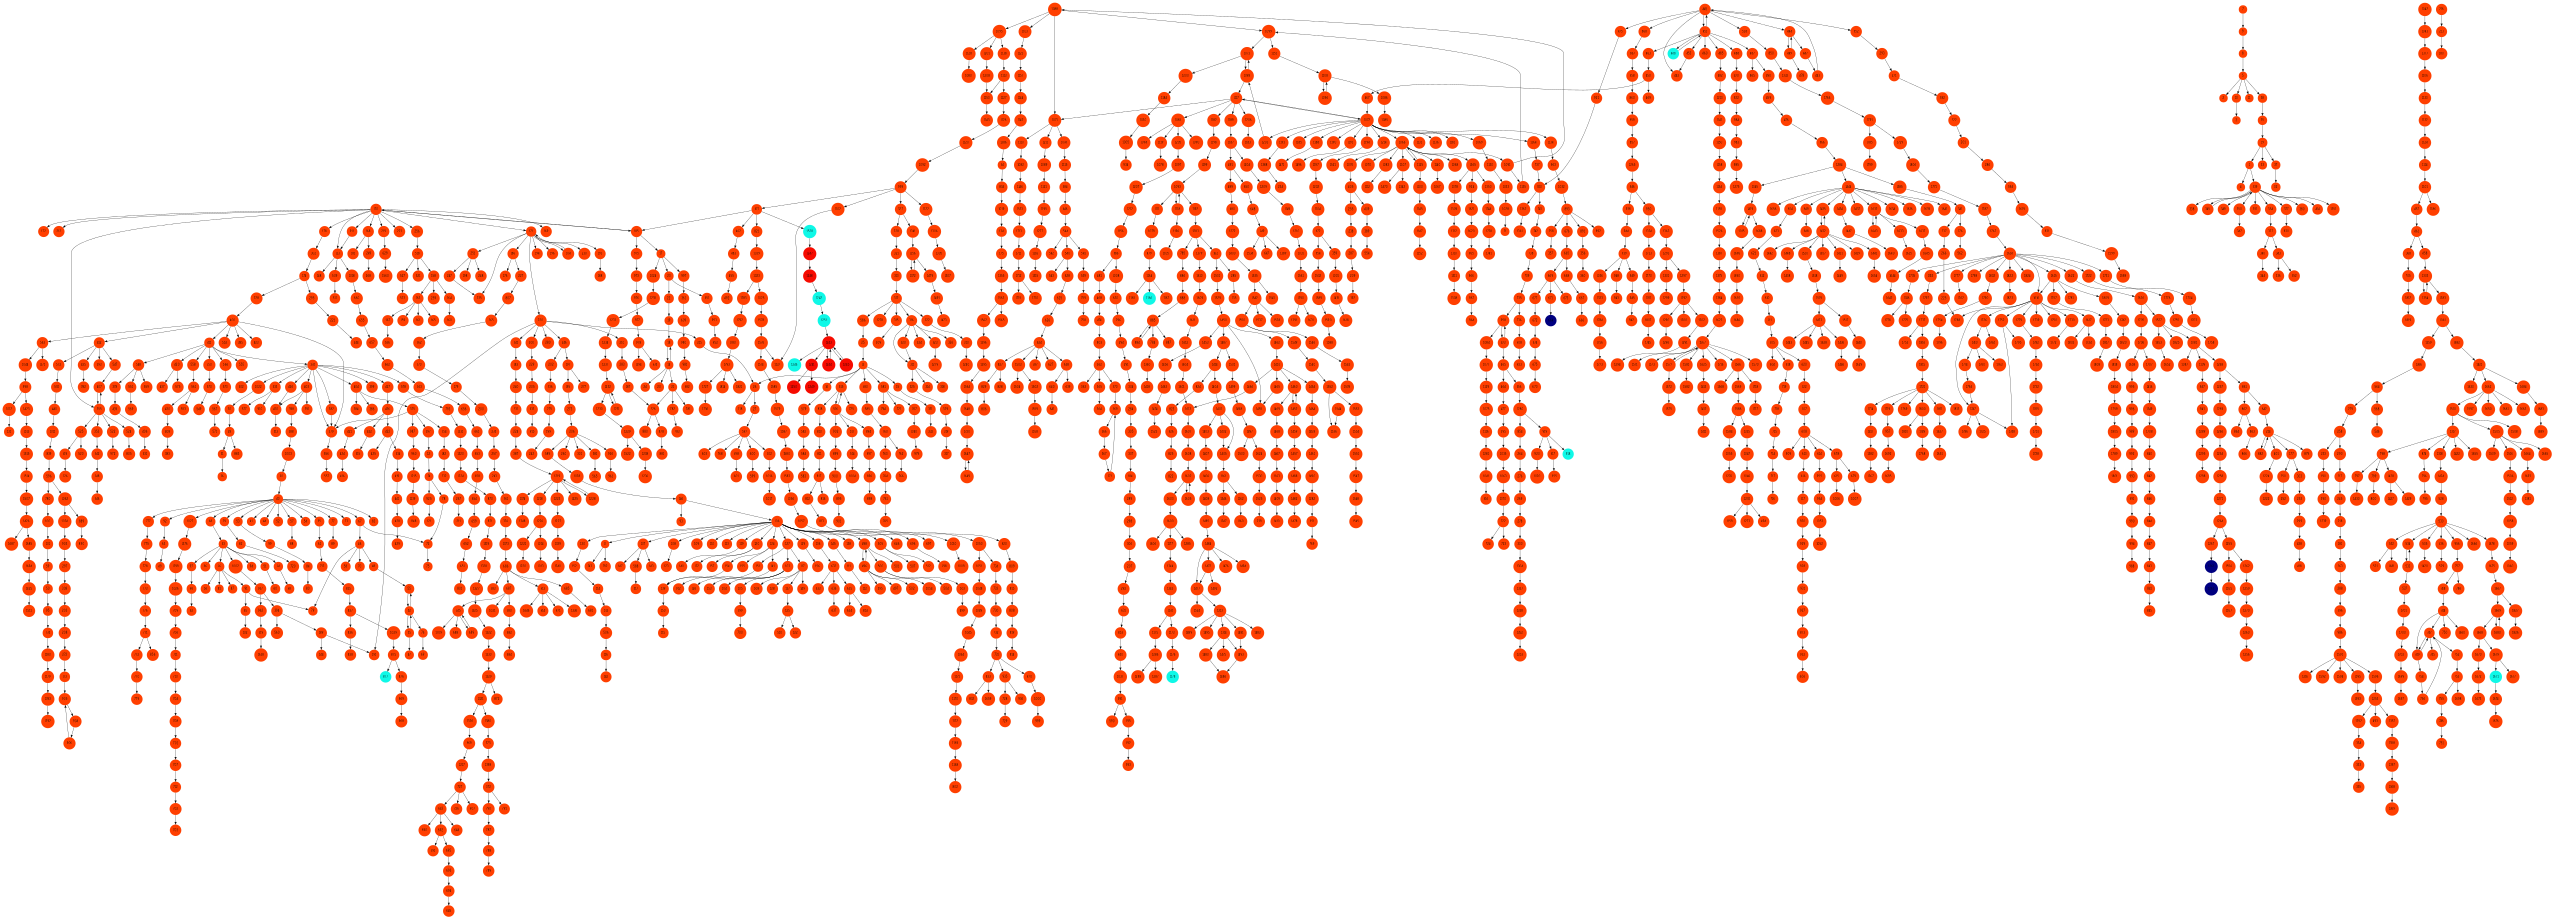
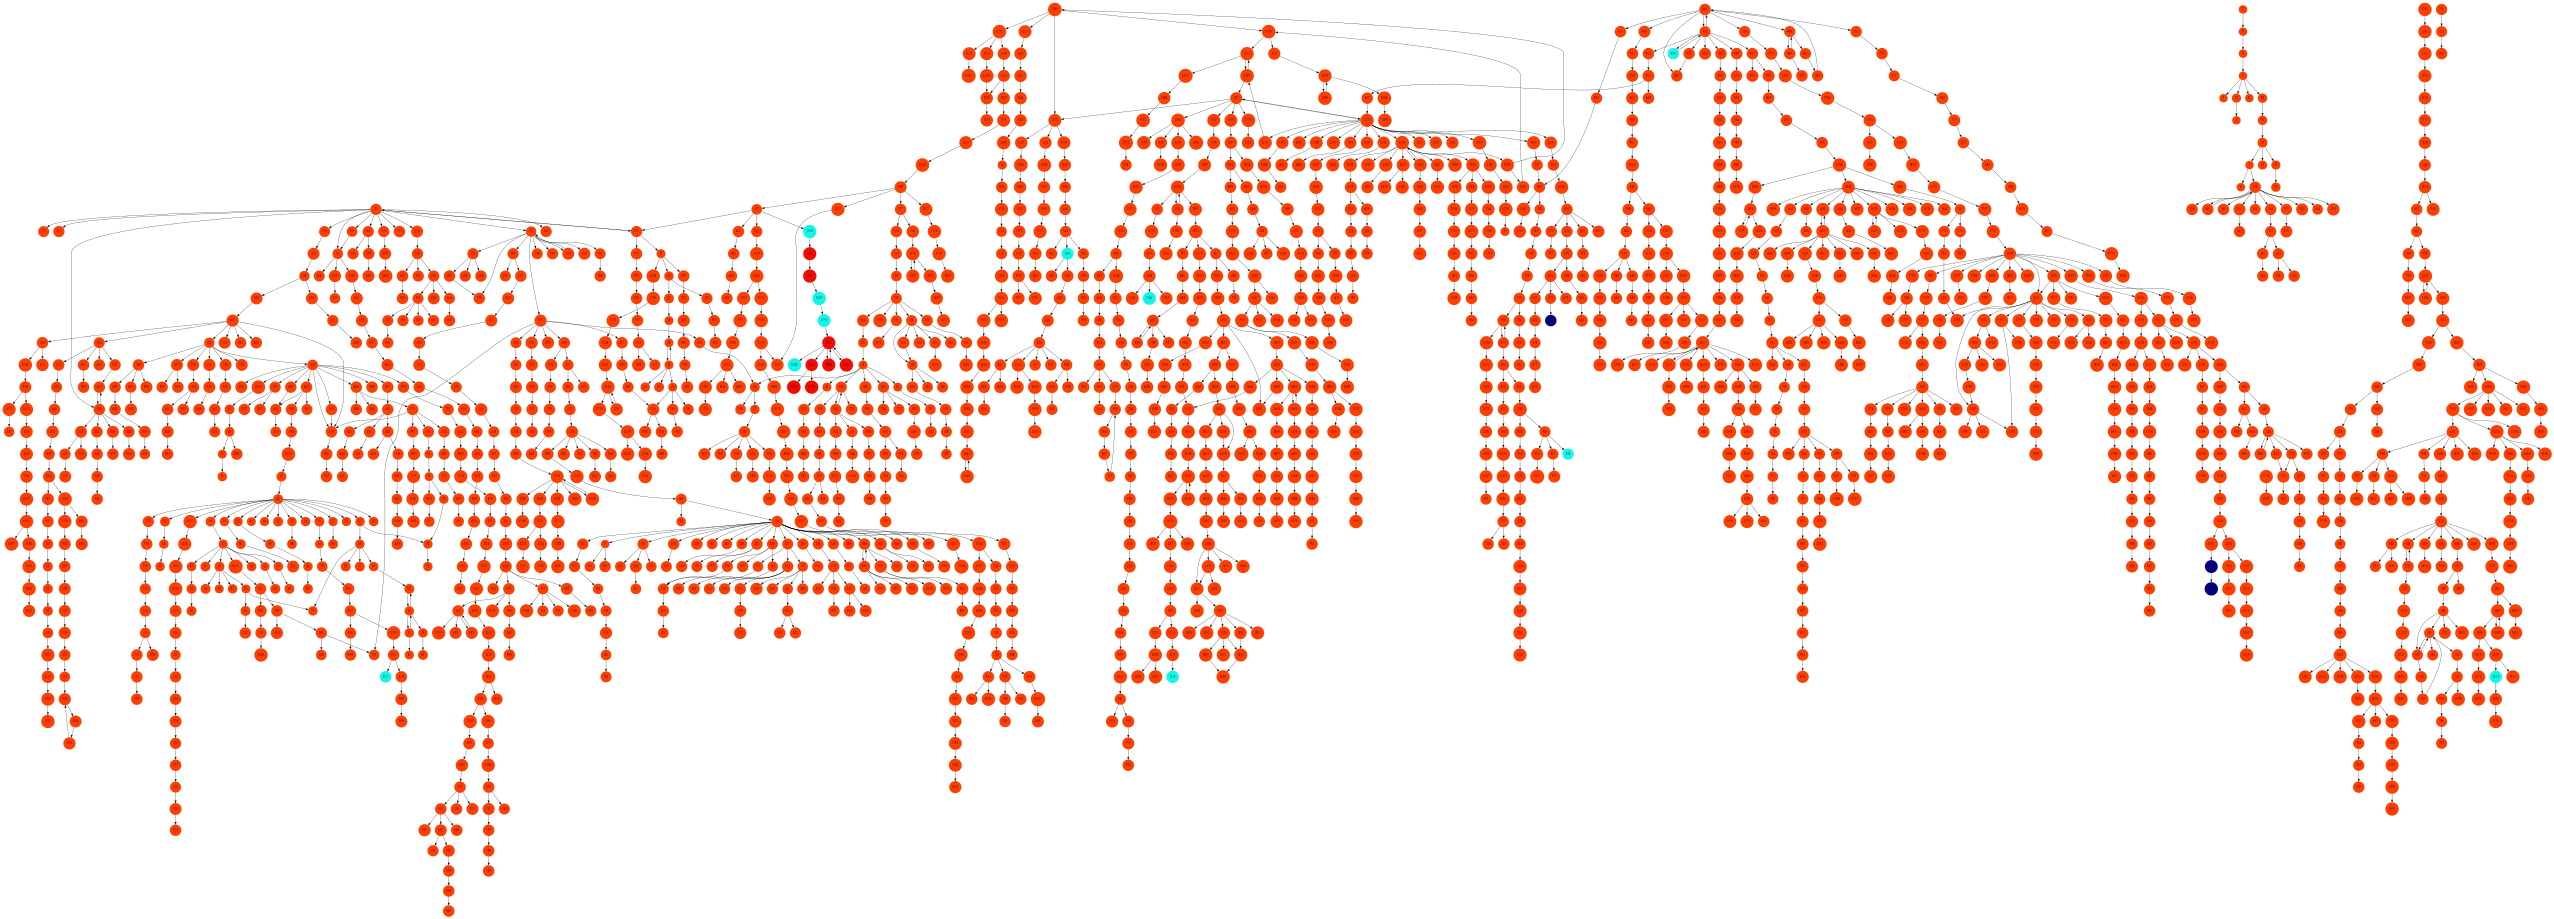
(1067, 254) -> (1067, 254)
(1909, 254) -> none
(1329, 409) -> (1334, 397)
(2272, 464) -> (2279, 464)
